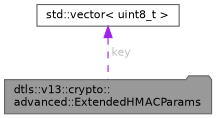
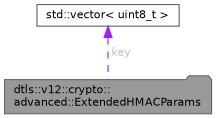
(108, 97) -> (108, 97)
